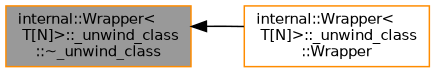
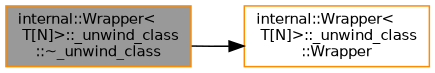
(225, 26) -> (210, 46)
